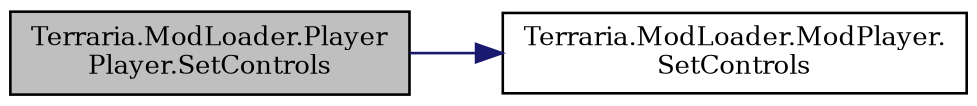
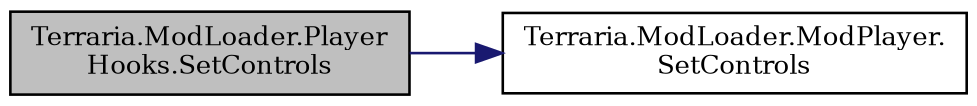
(210, 53) -> (210, 53)
